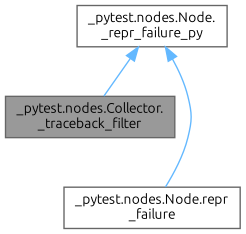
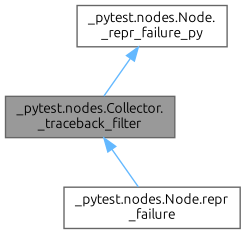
(191, 124) -> (125, 168)
